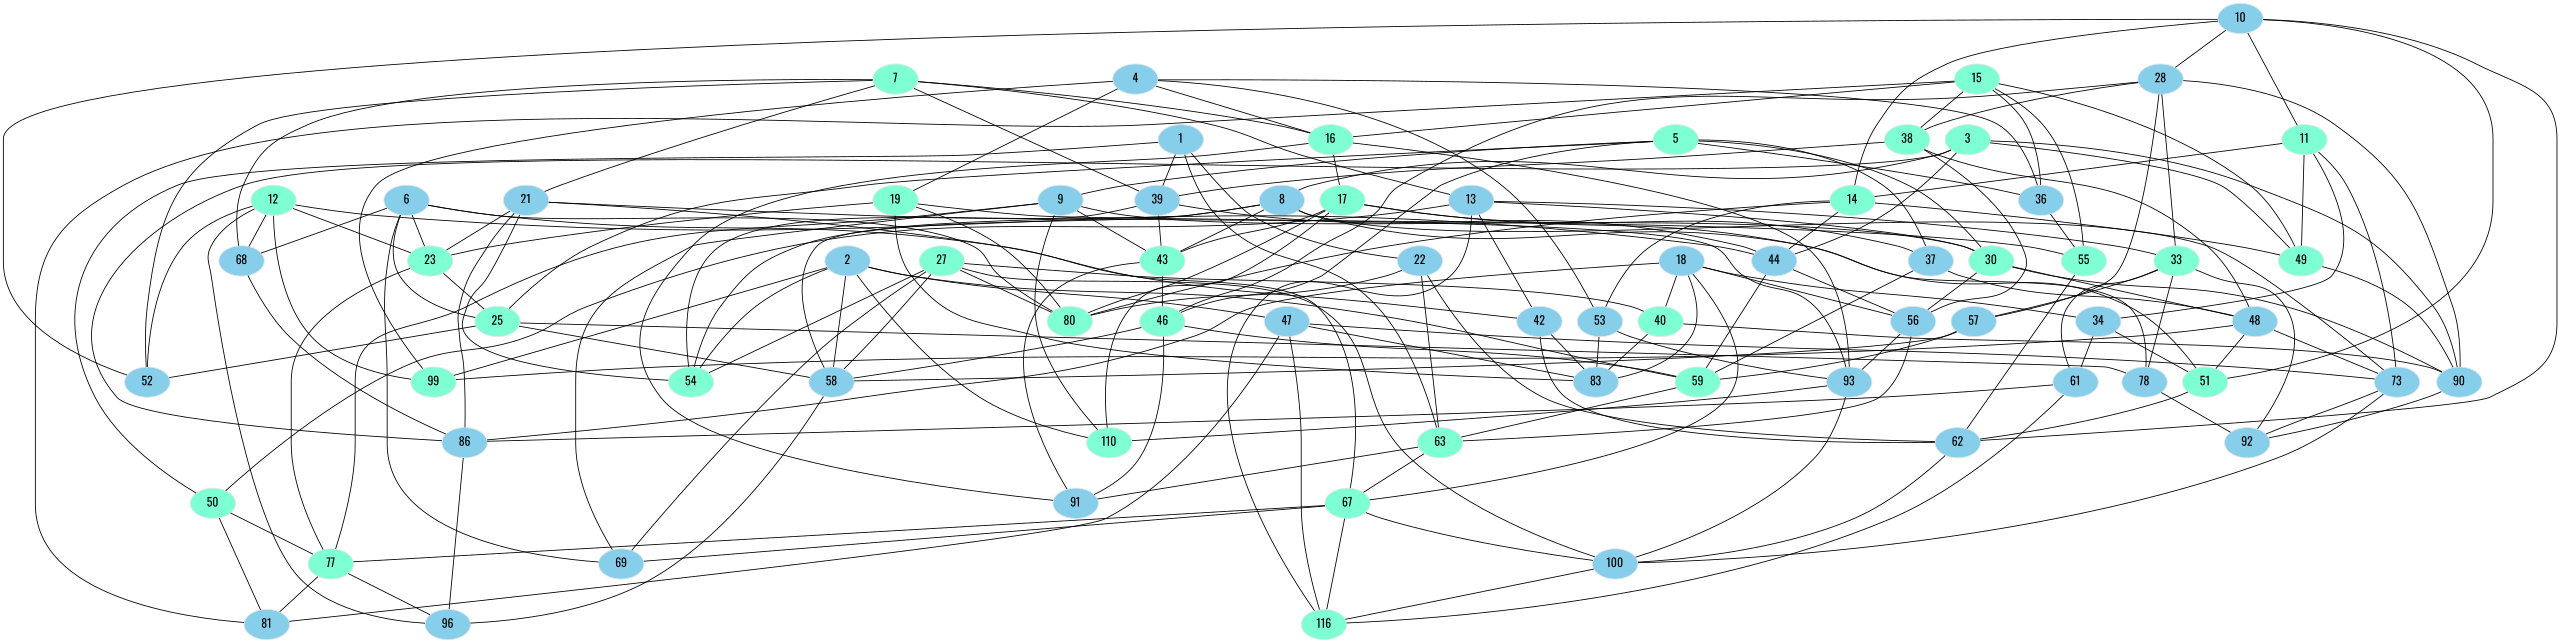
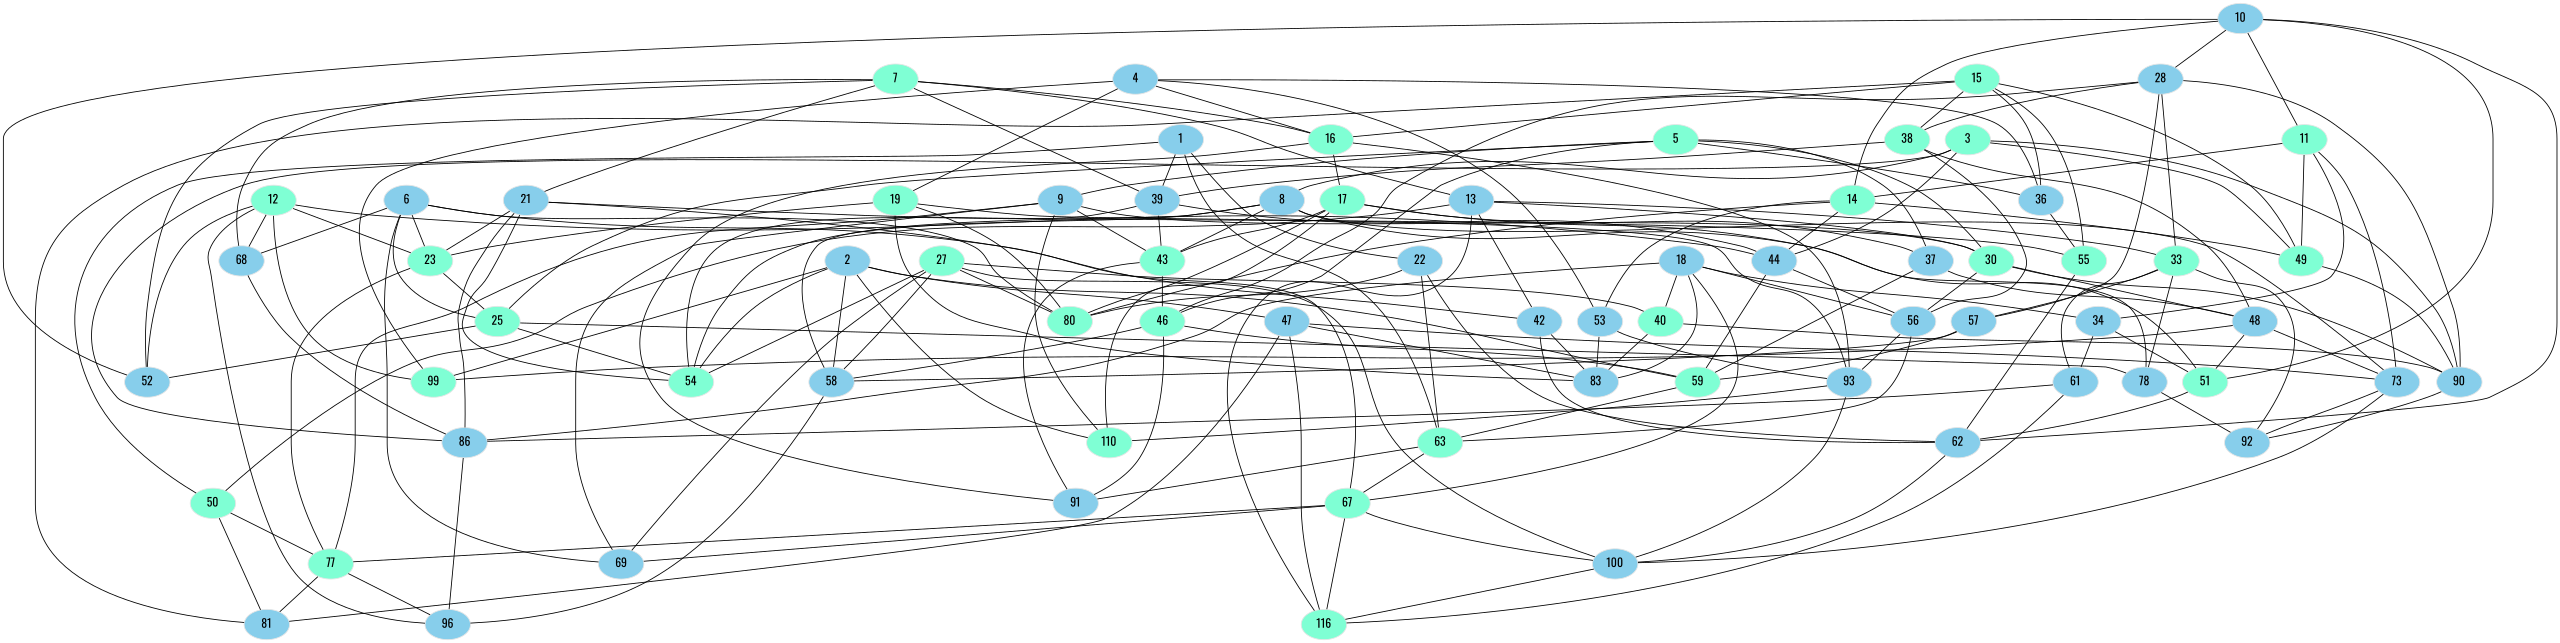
(664, 352) -> (594, 352)
